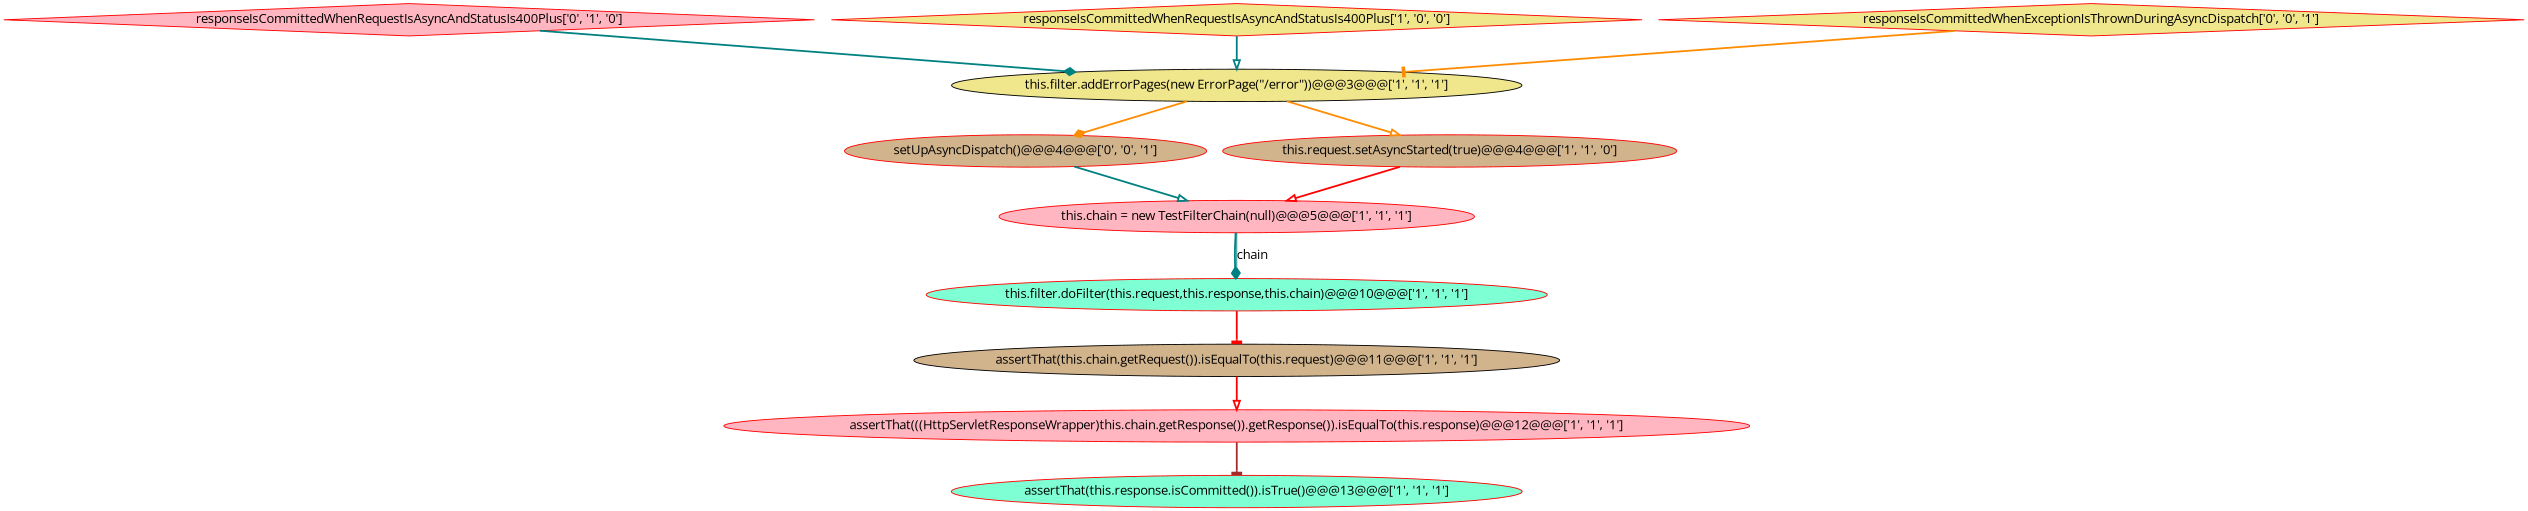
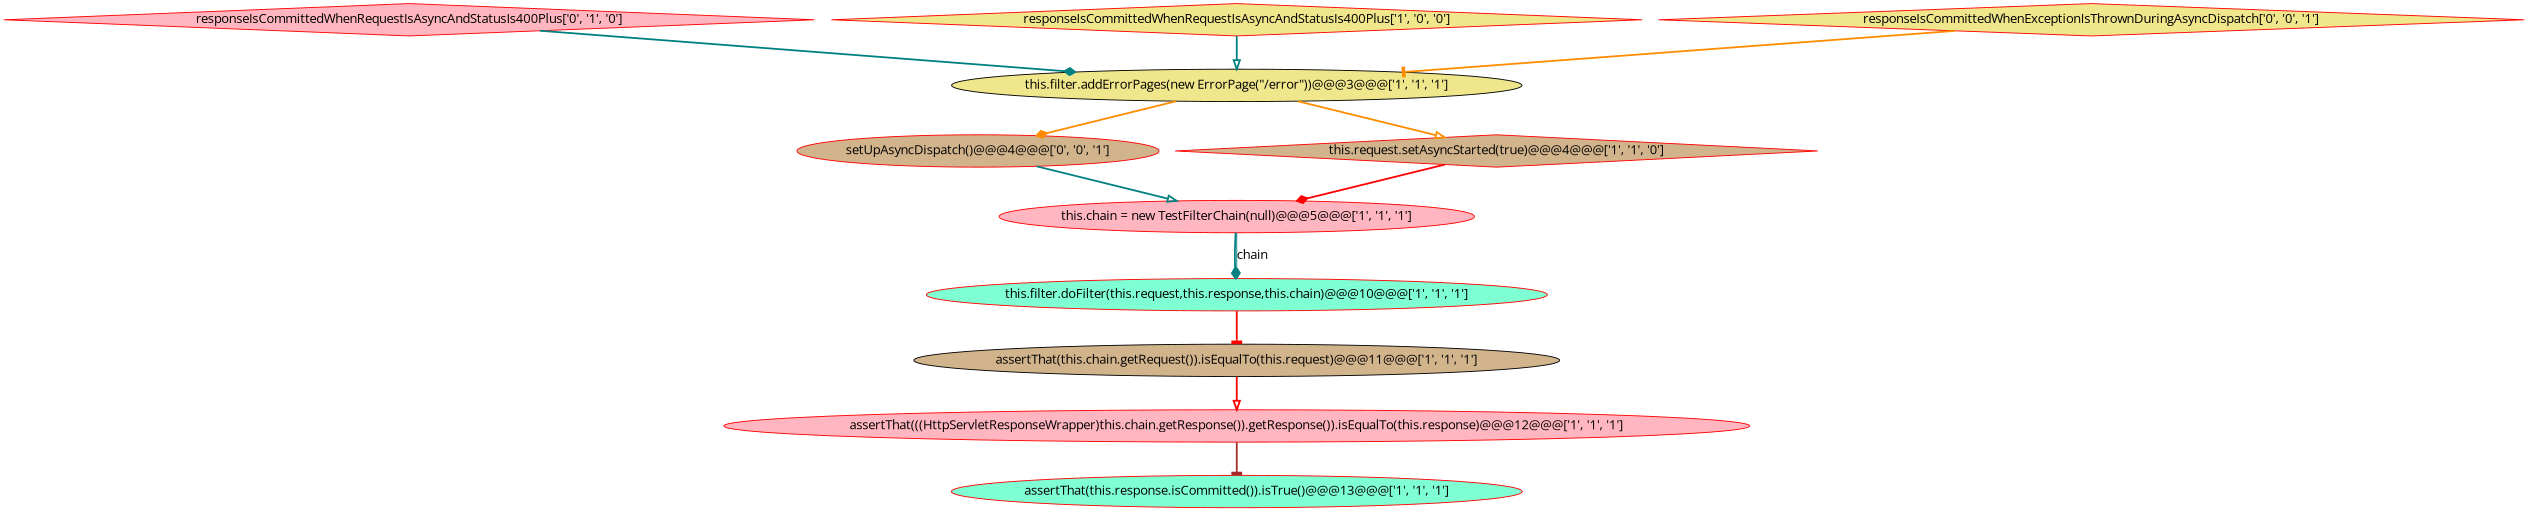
(1450, 151) -> (1496, 151)
(1348, 182) -> (1376, 181)
